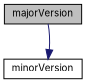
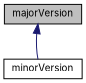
(50, 37) -> (37, 47)
